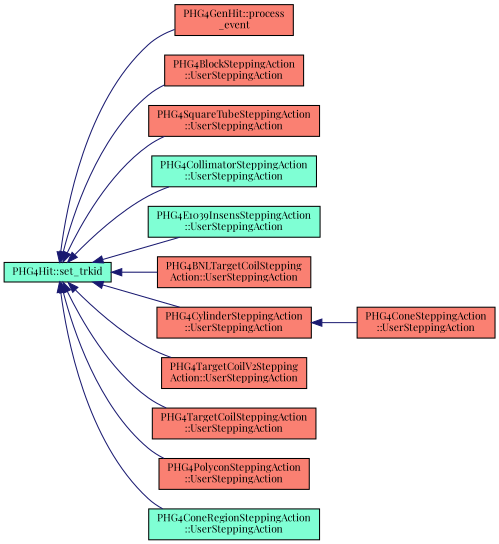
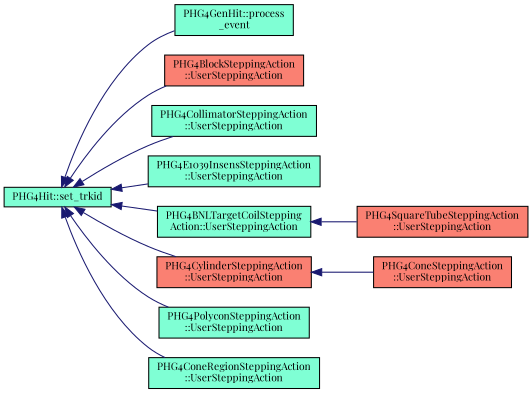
(234, 20) -> (234, 20)
(107, 187) -> (339, 222)
(234, 272) -> (234, 222)
(234, 373) -> none
(234, 424) -> none
(234, 474) -> (234, 323)
